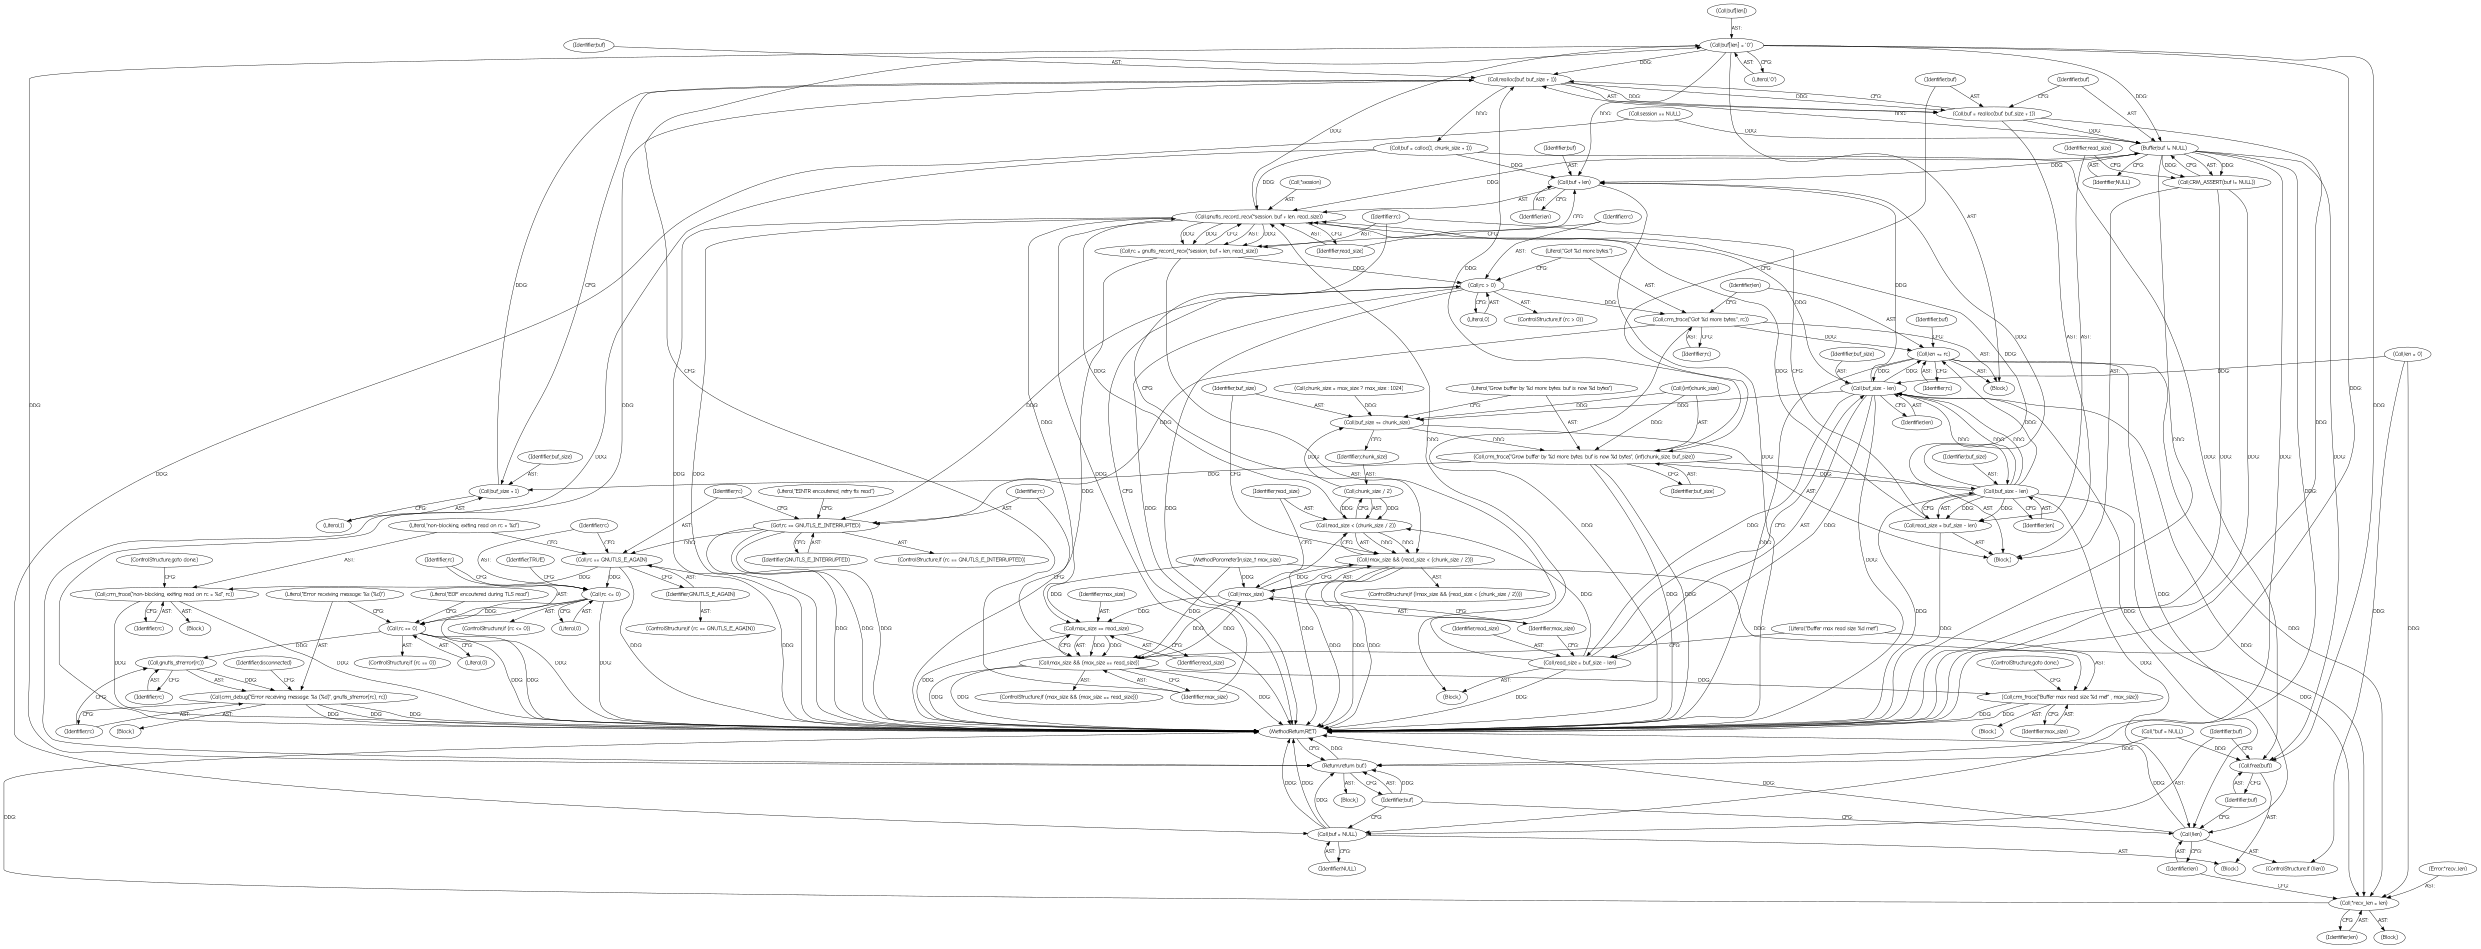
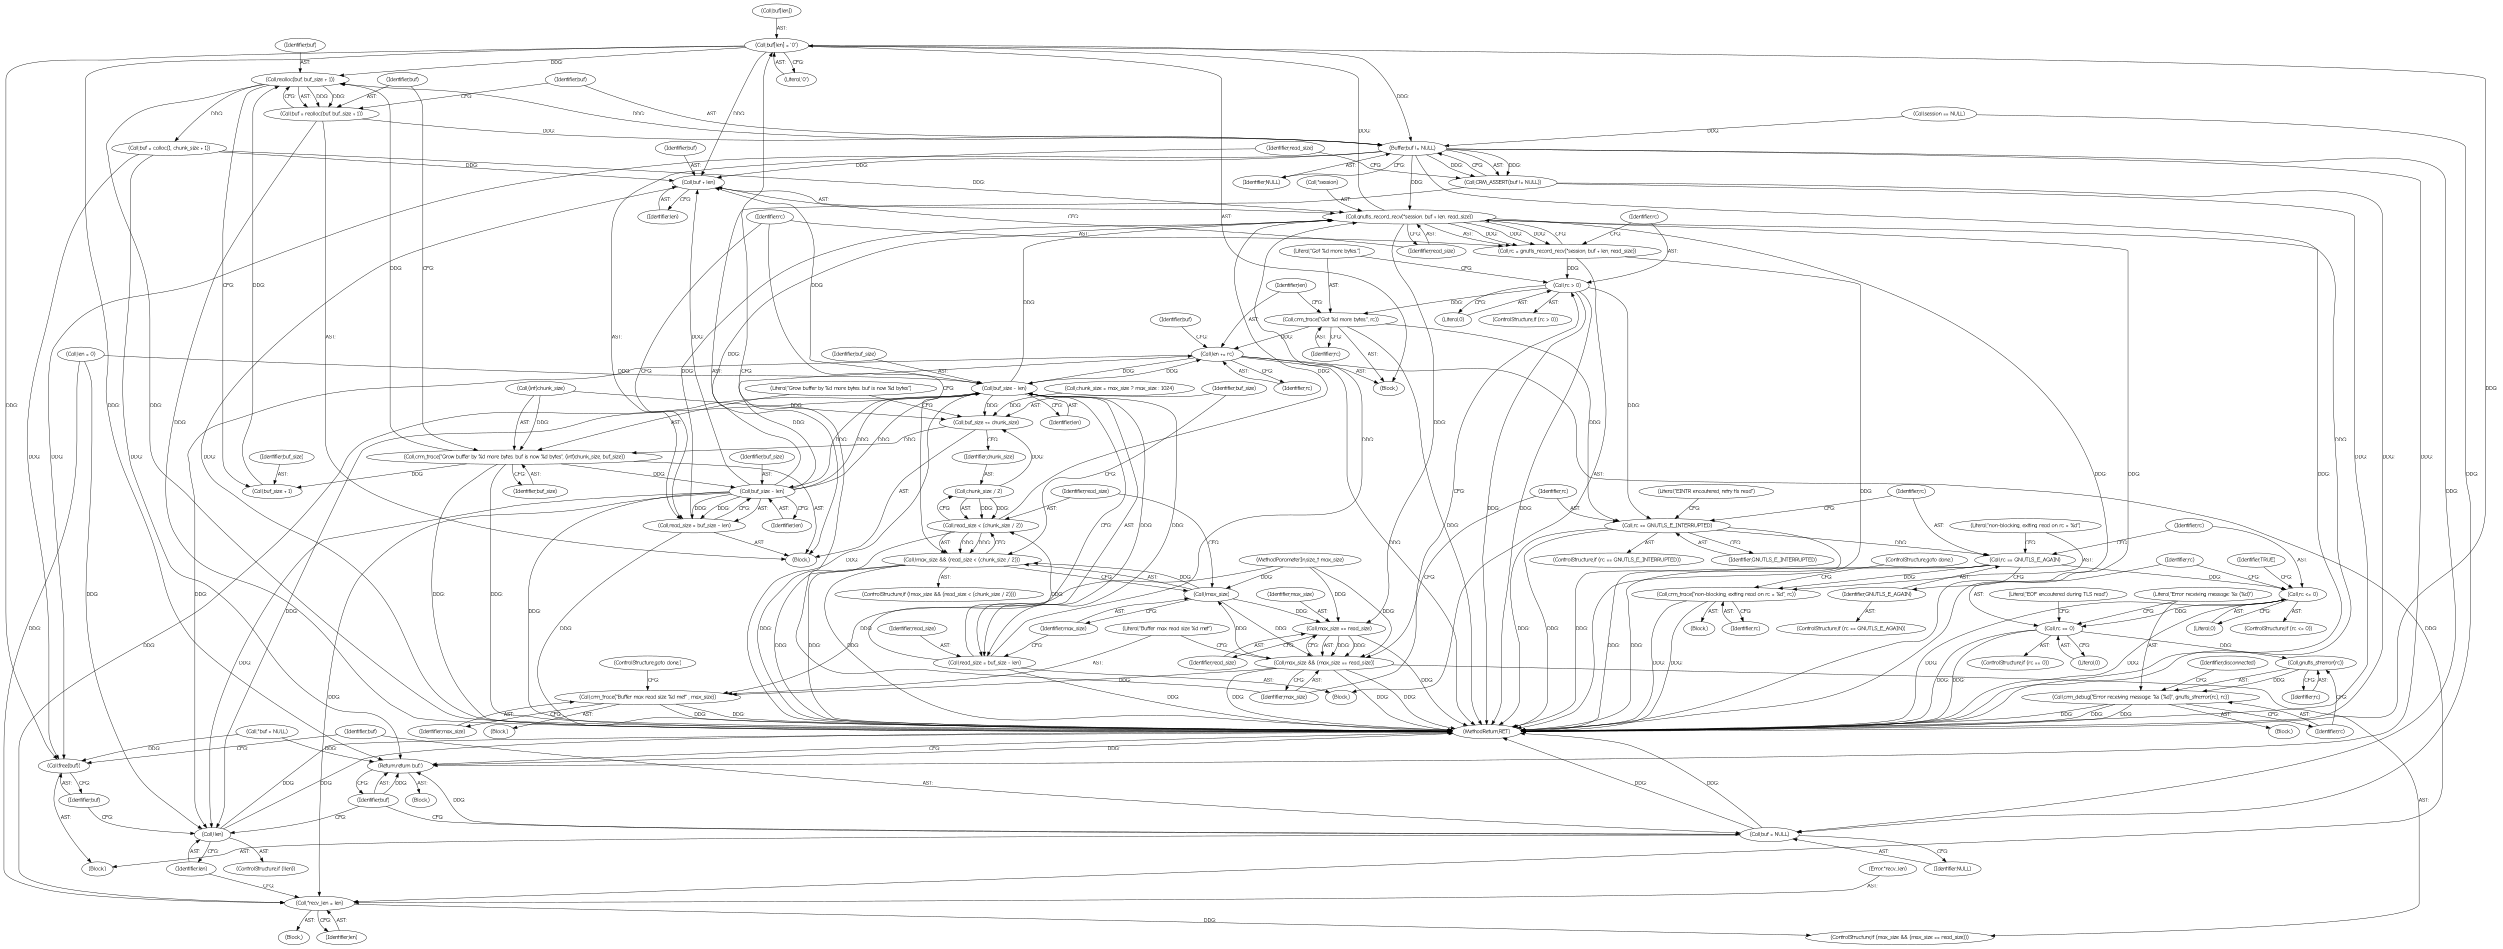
(334, 526) -> none
(816, 526) -> (1667, 526)
(2372, 616) -> (87, 613)
(496, 890) -> (1080, 920)
